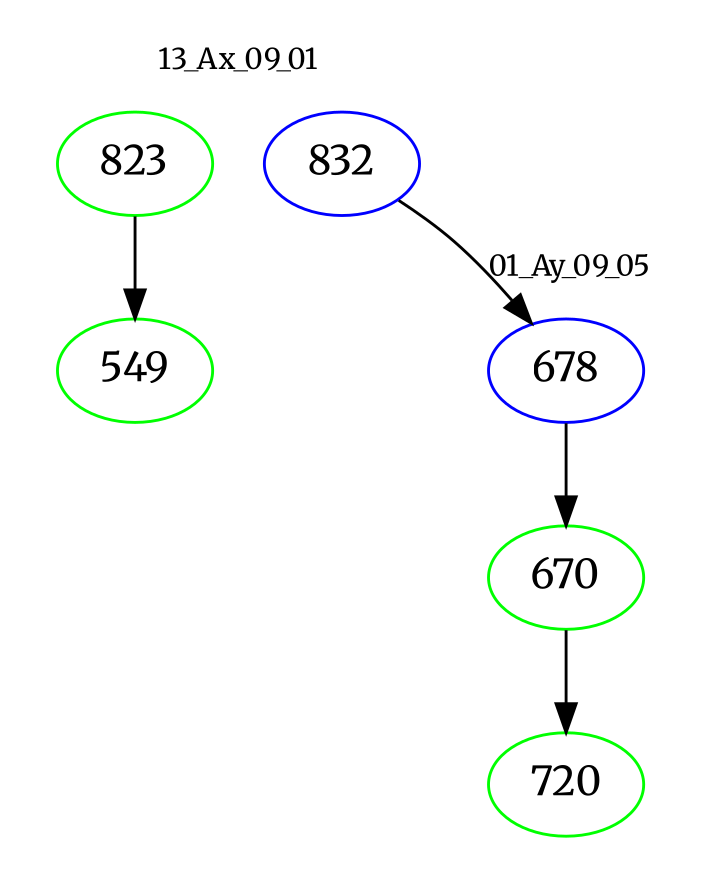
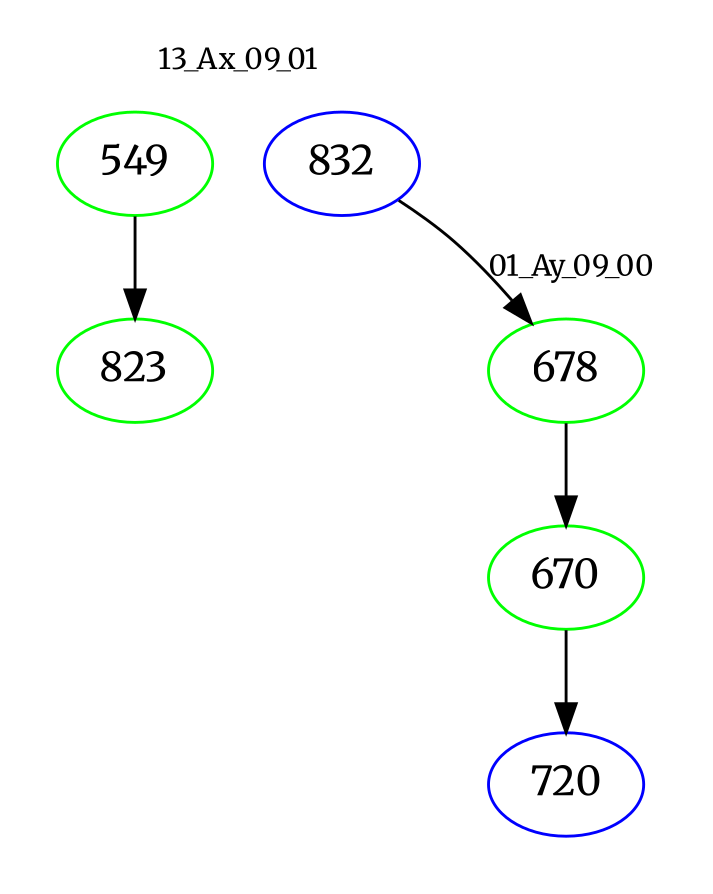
(135, 253) -> (135, 253)
(570, 269) -> (572, 269)
(566, 371) -> (566, 371)
(566, 784) -> (566, 784)
